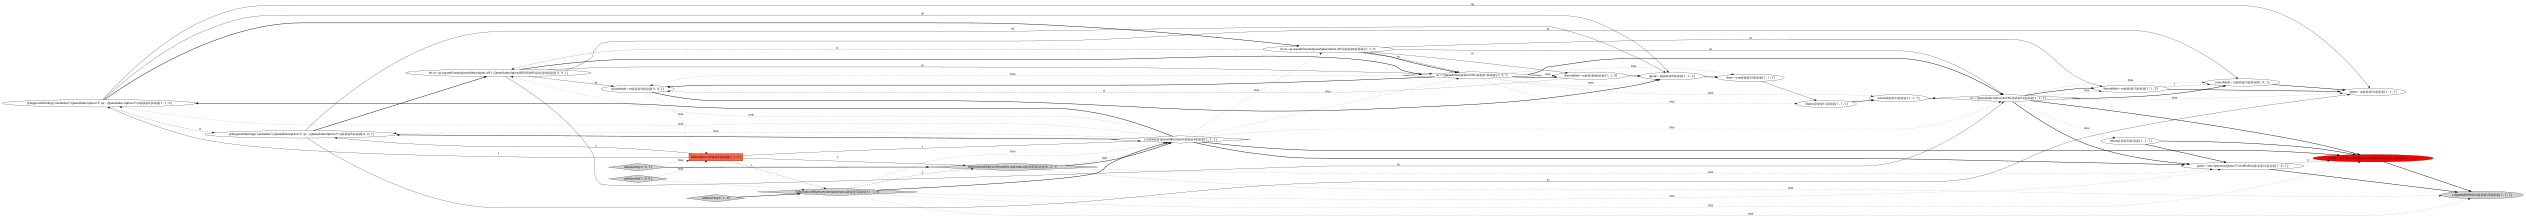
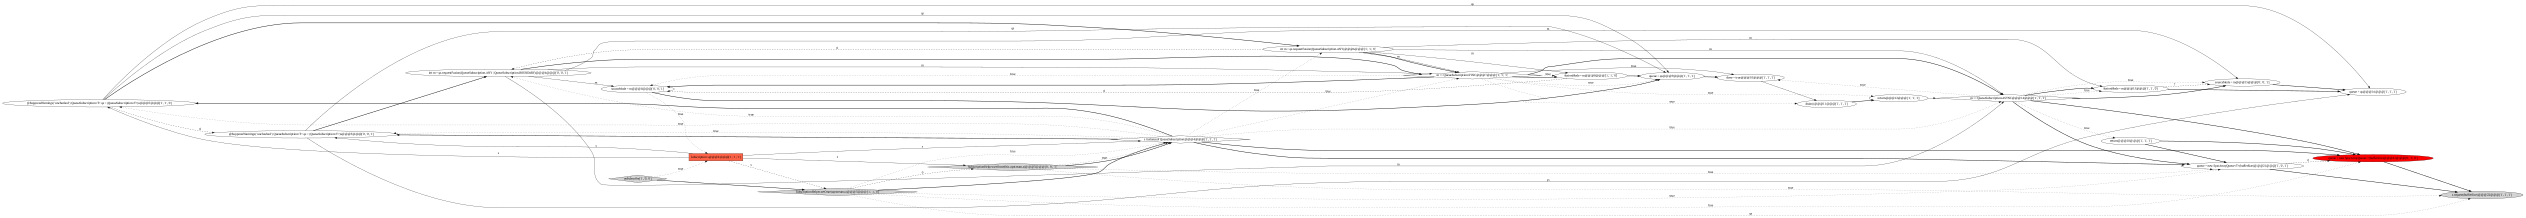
(1616, 68) -> (1616, 68)
(1931, 98) -> (1931, 98)
(2201, 98) -> (1880, 88)
(638, 167) -> none
(733, 185) -> (733, 185)
(716, 198) -> none
(1751, 214) -> (1751, 214)
